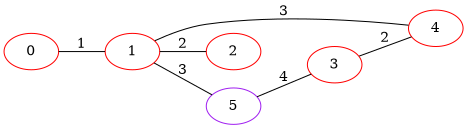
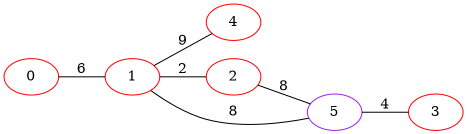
(284, 12) -> (183, 41)
(82, 44) -> (82, 69)
(385, 46) -> none
(183, 70) -> (234, 112)
none -> (284, 95)
